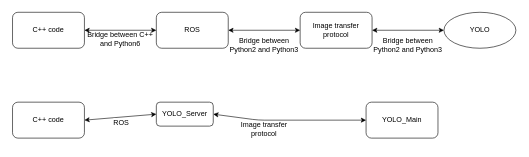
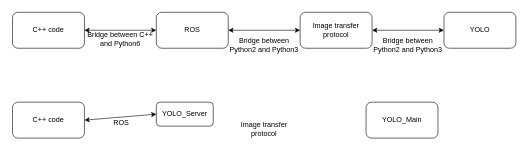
(480, 30) -> (480, 30)
(236, 117) -> none
